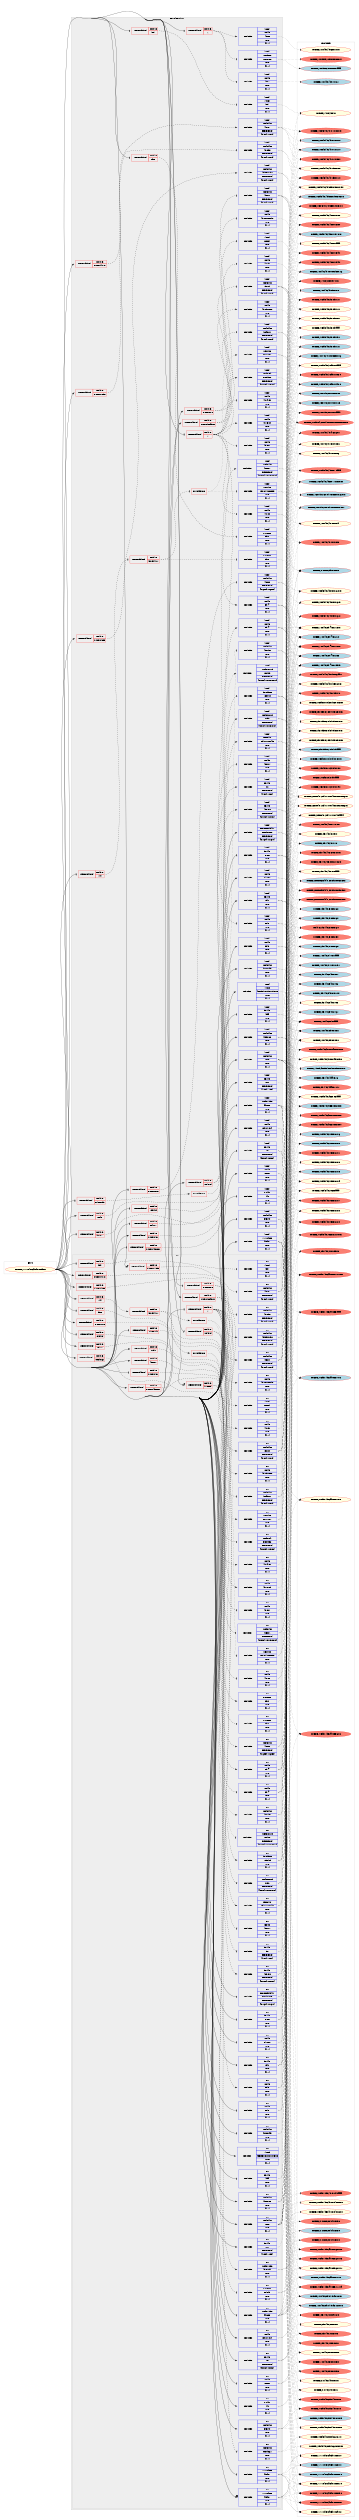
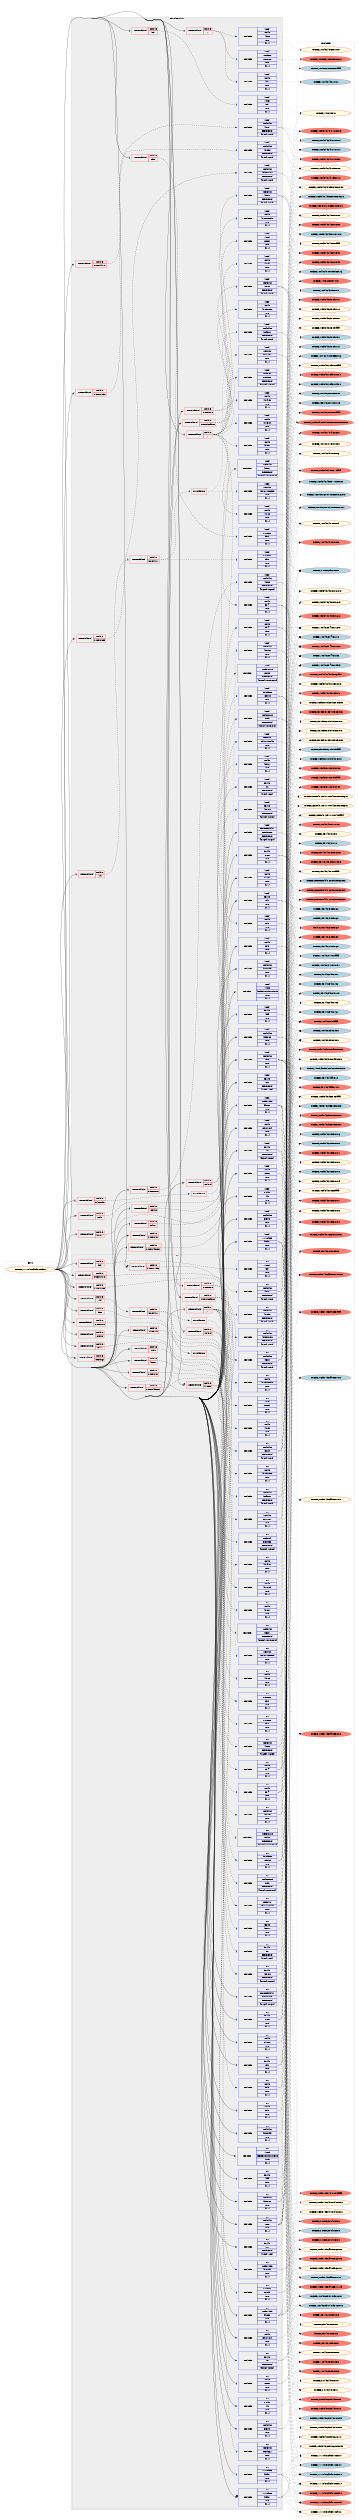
(326, 778) -> (326, 778)
(326, 2249) -> (326, 2249)
